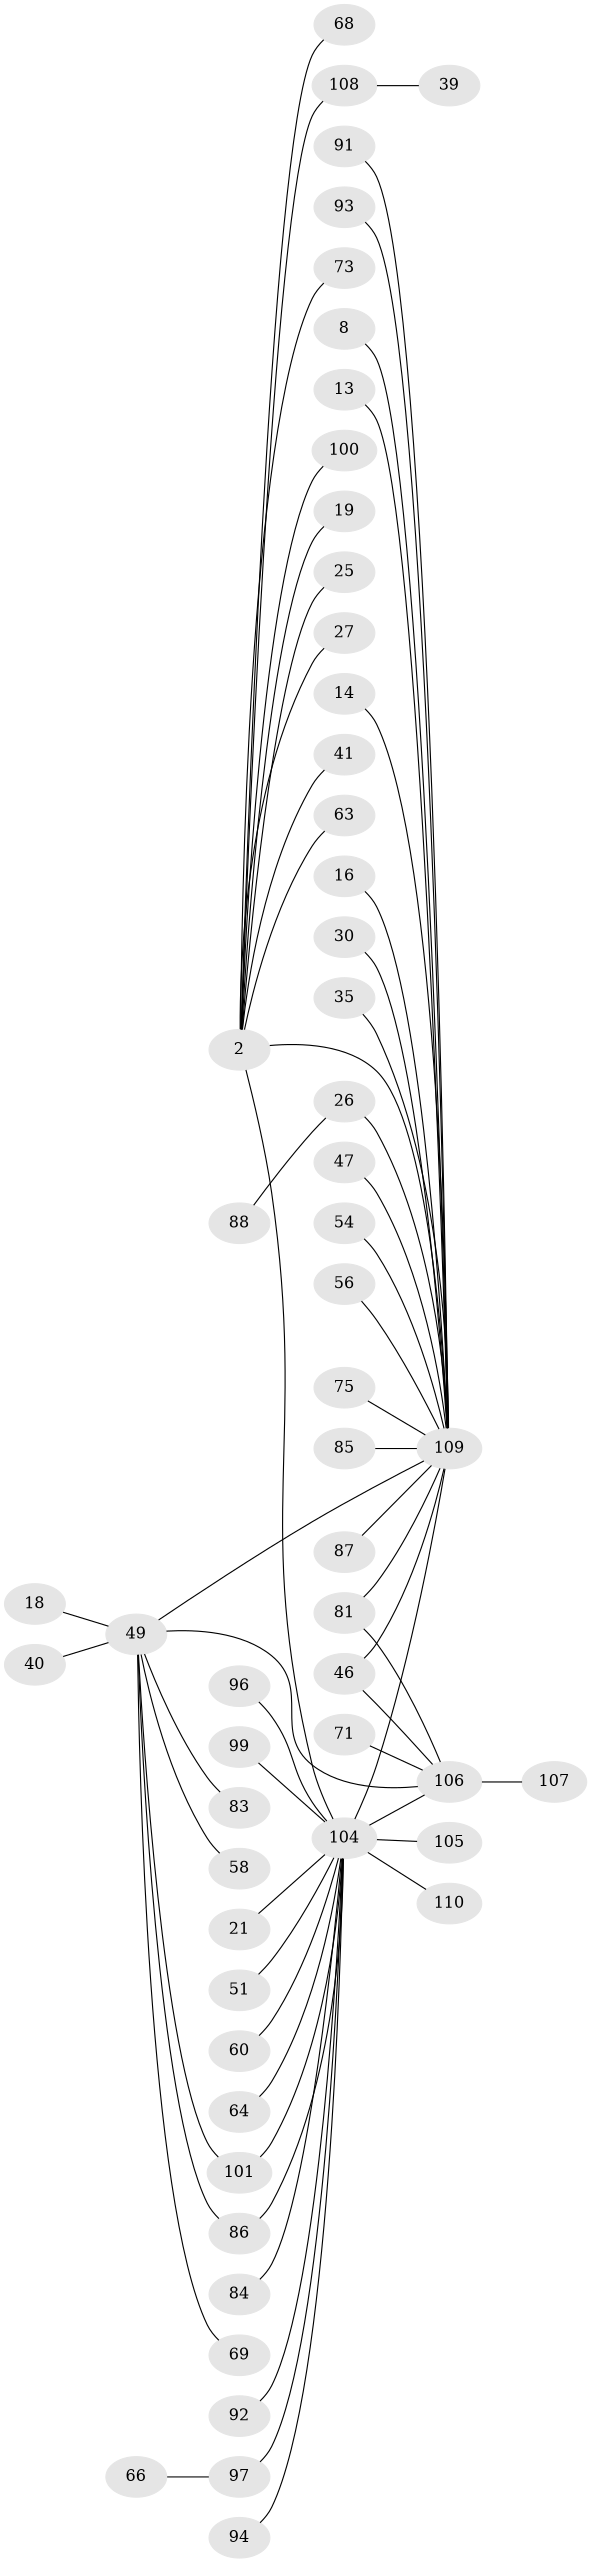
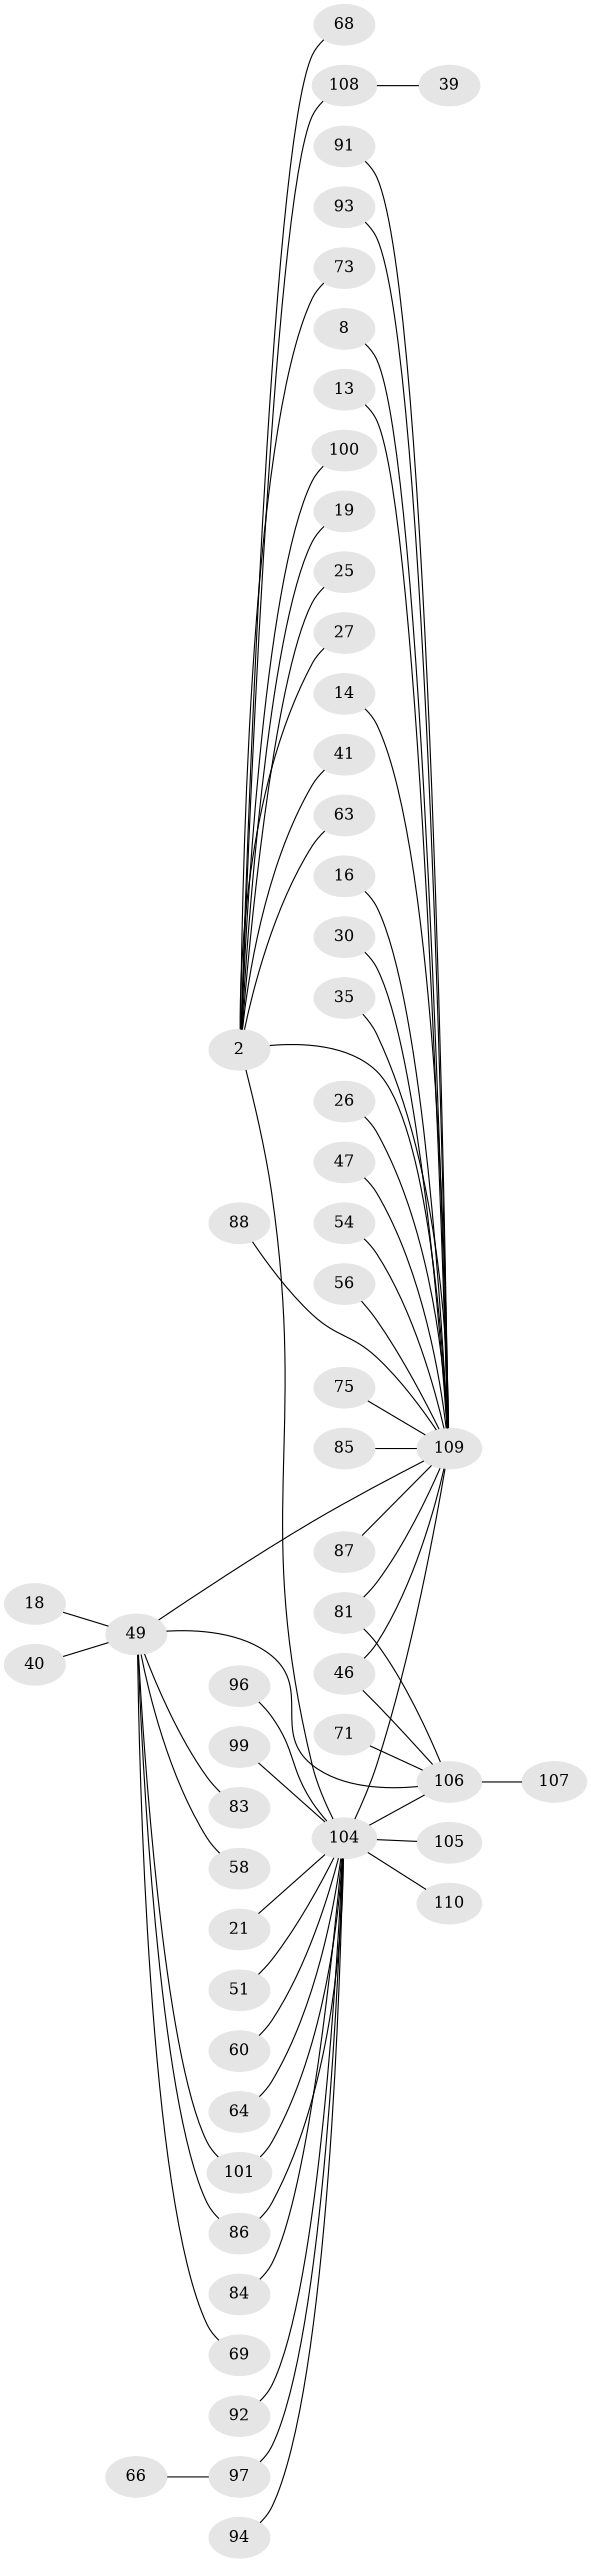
(288, 1160) -> (344, 1336)
